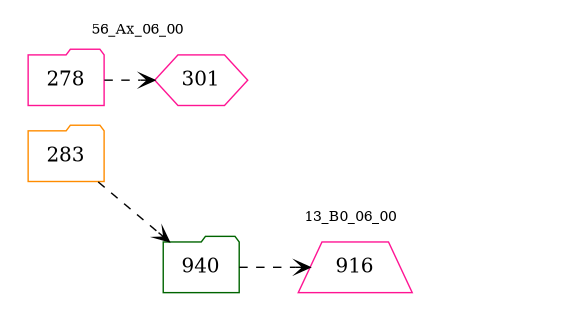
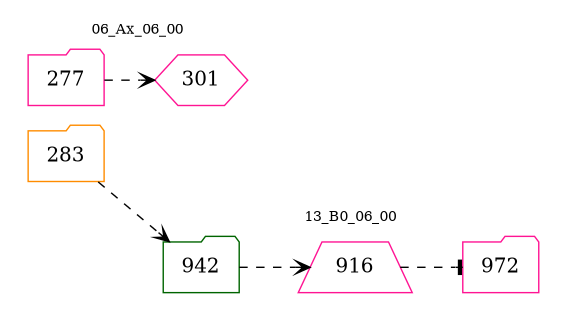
(138, 30) -> (138, 30)
(66, 80) -> (66, 80)
(201, 267) -> (201, 267)
none -> (501, 267)
